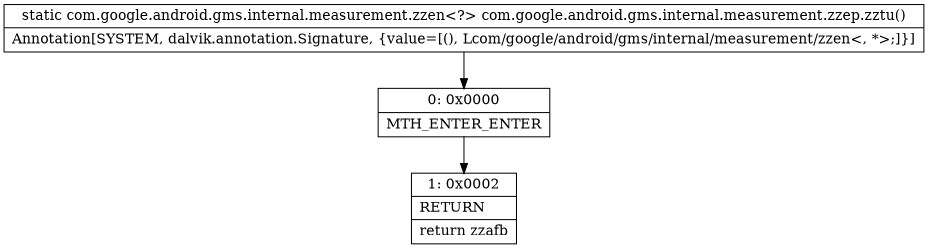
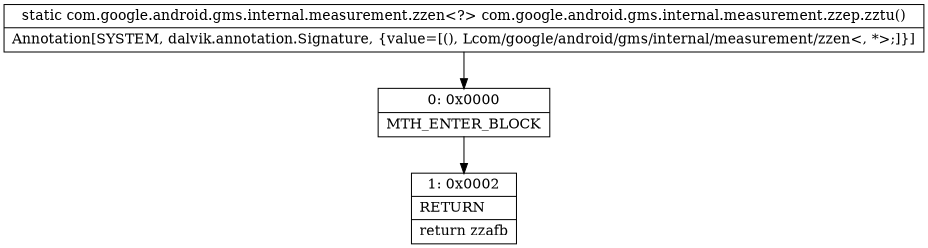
(464, 124) -> (464, 124)
